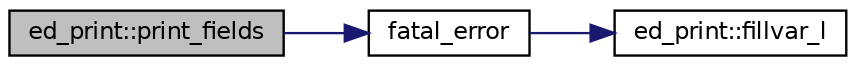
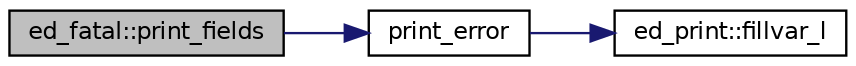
(147, 33) -> (147, 33)
(449, 33) -> (449, 33)
